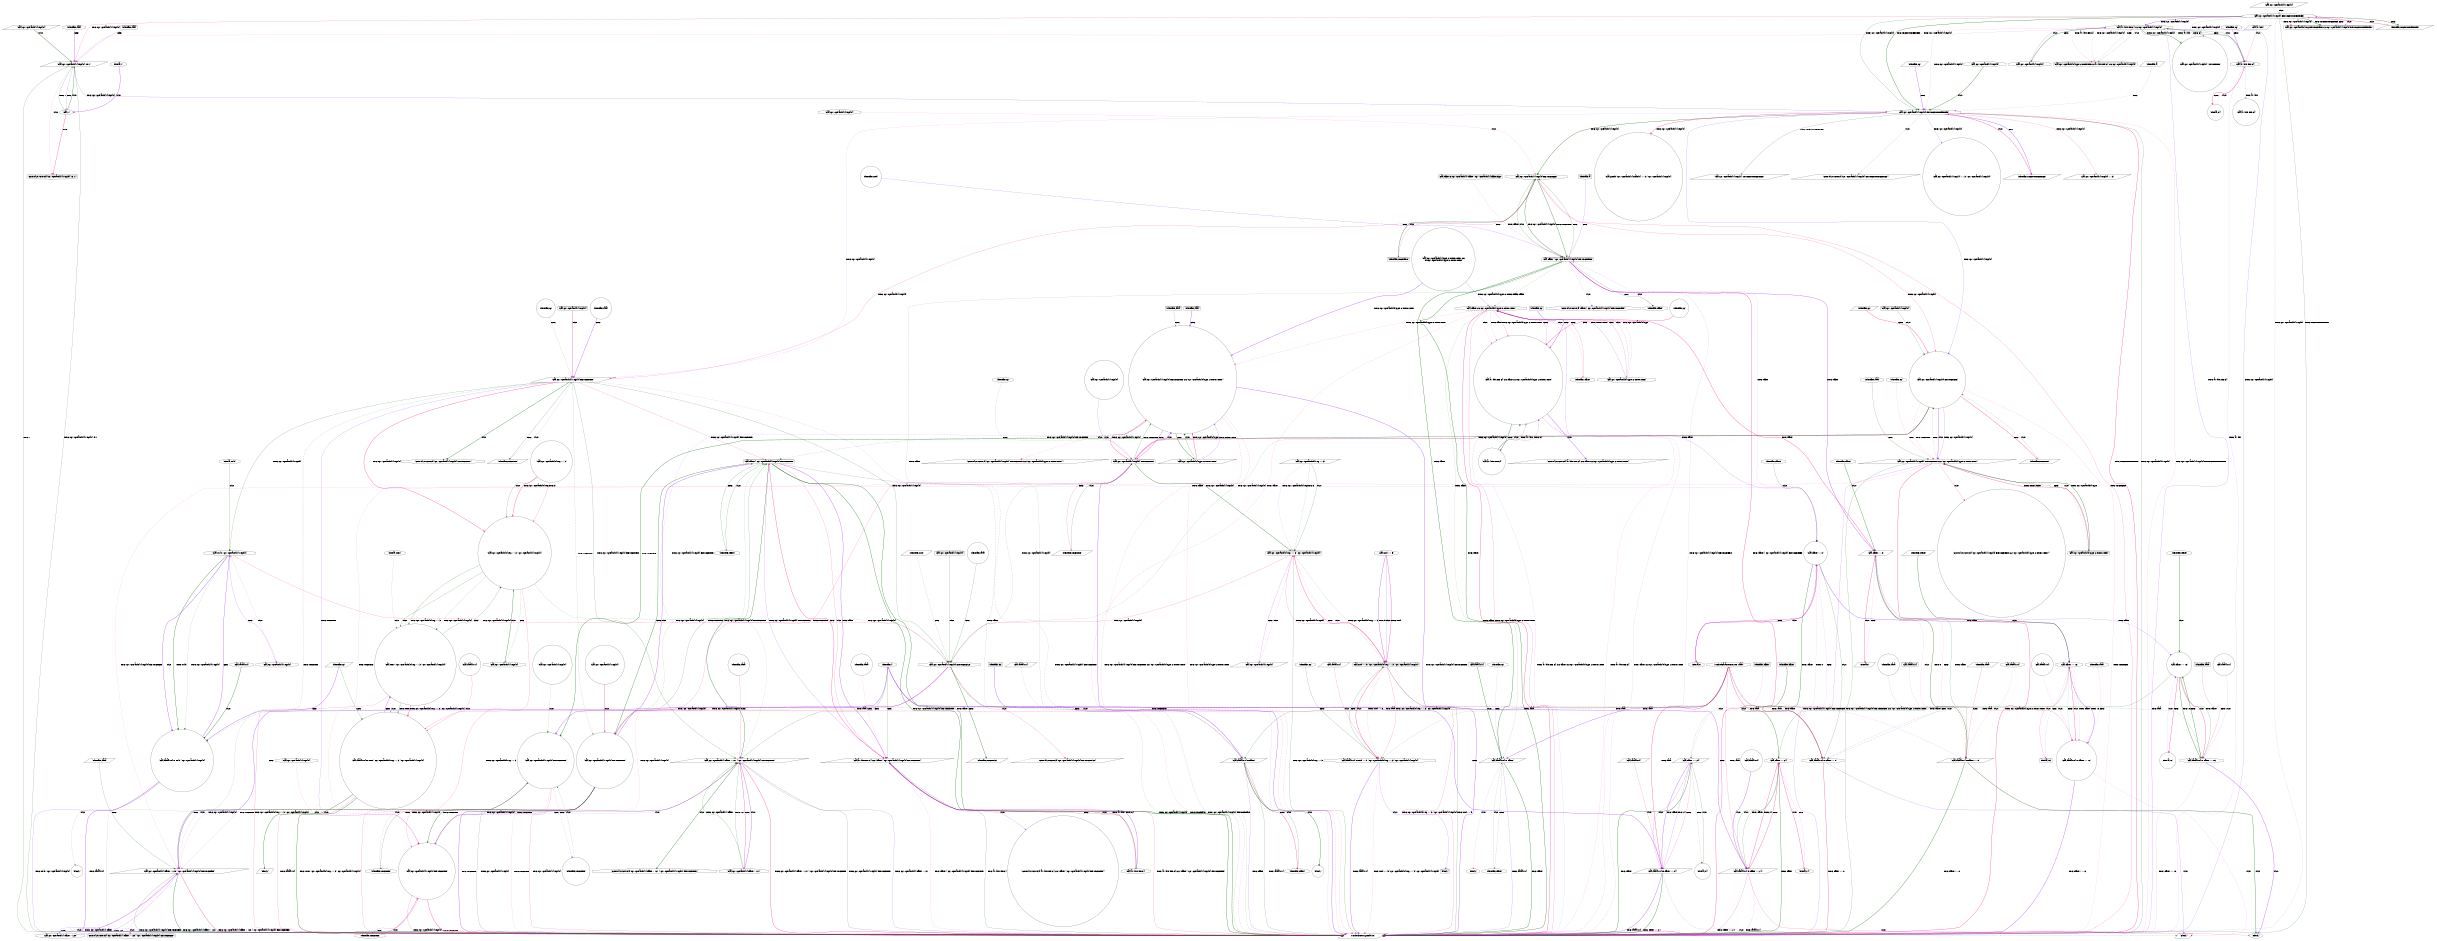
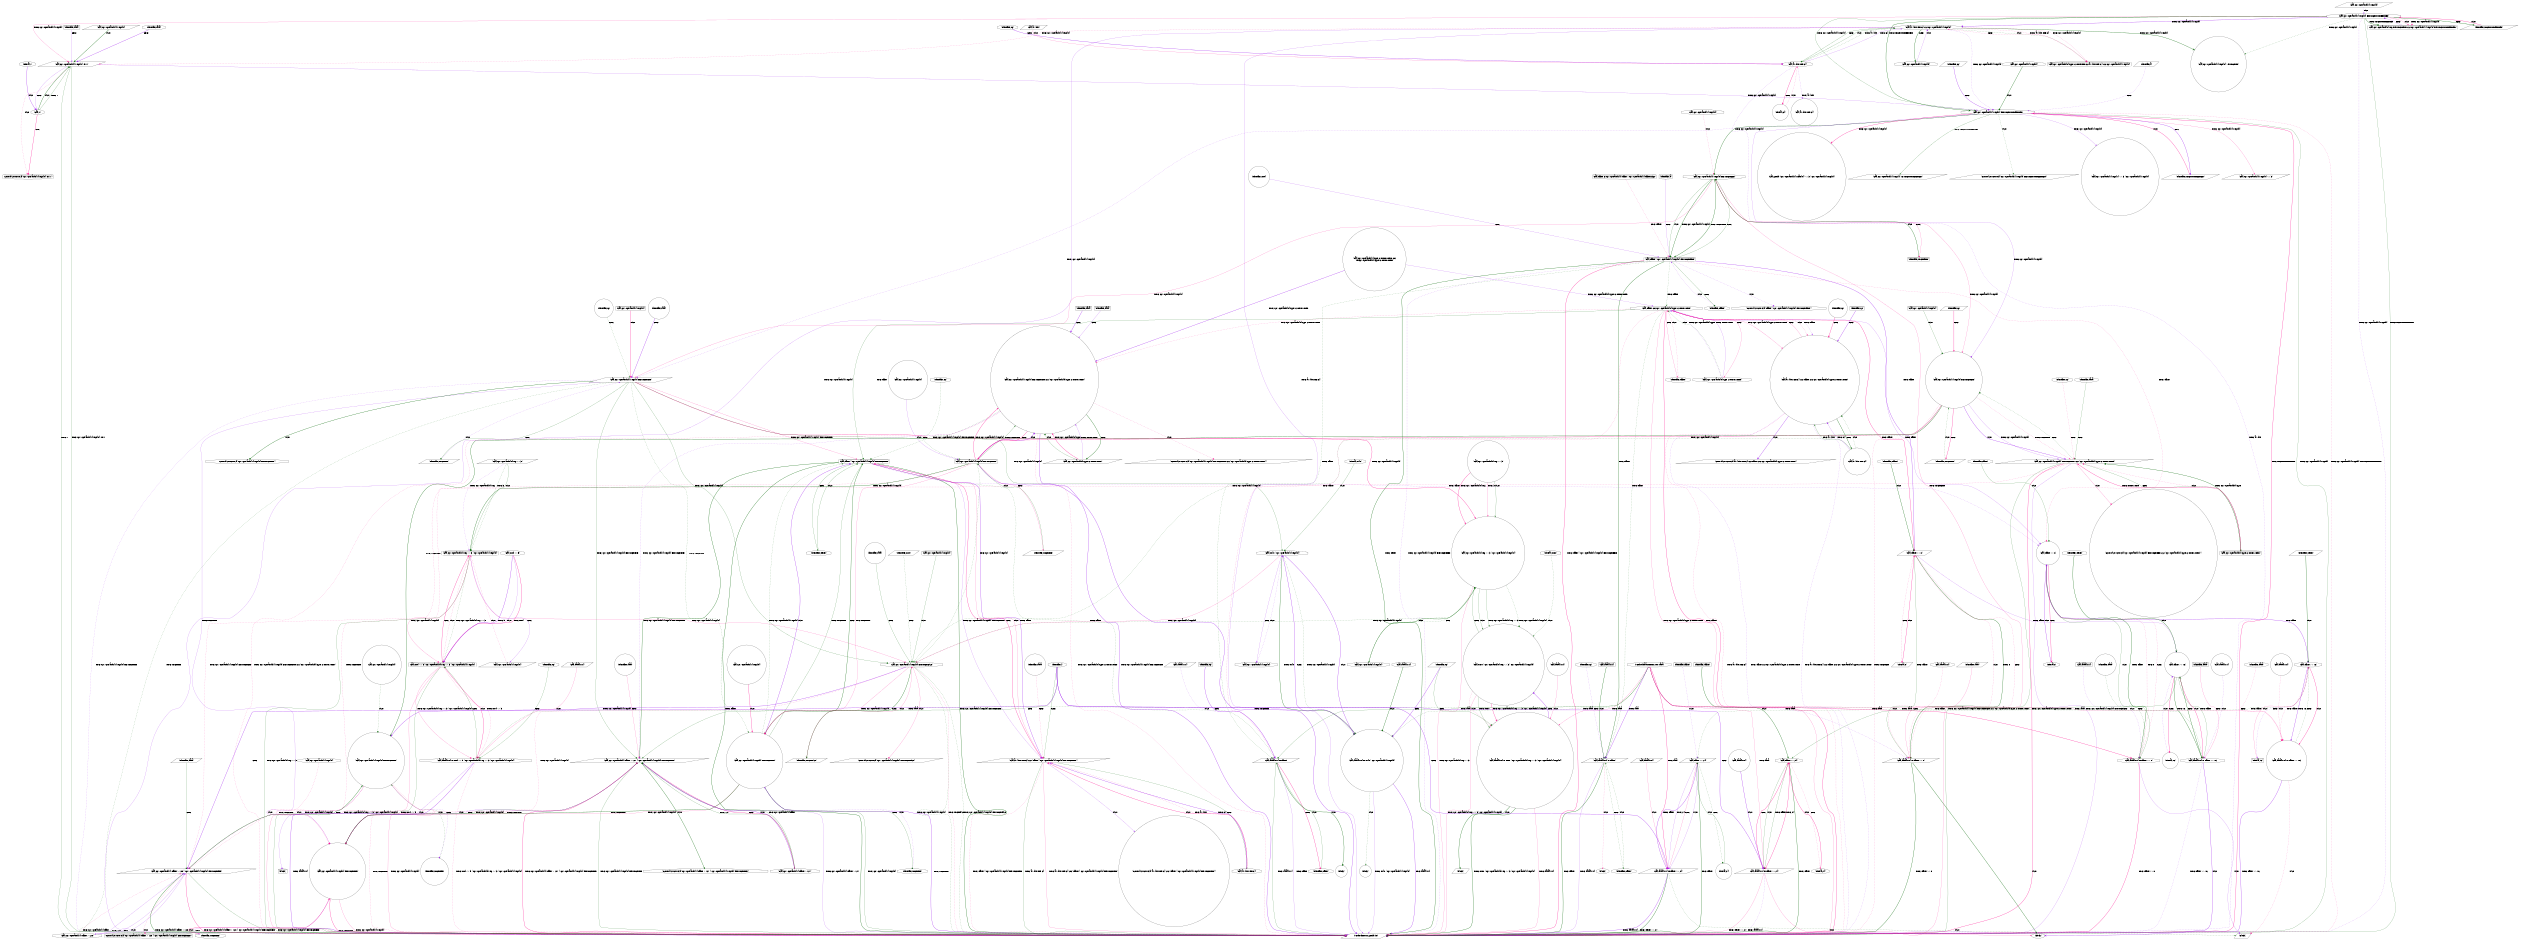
none -> (1186, 320)
none -> (889, 711)
